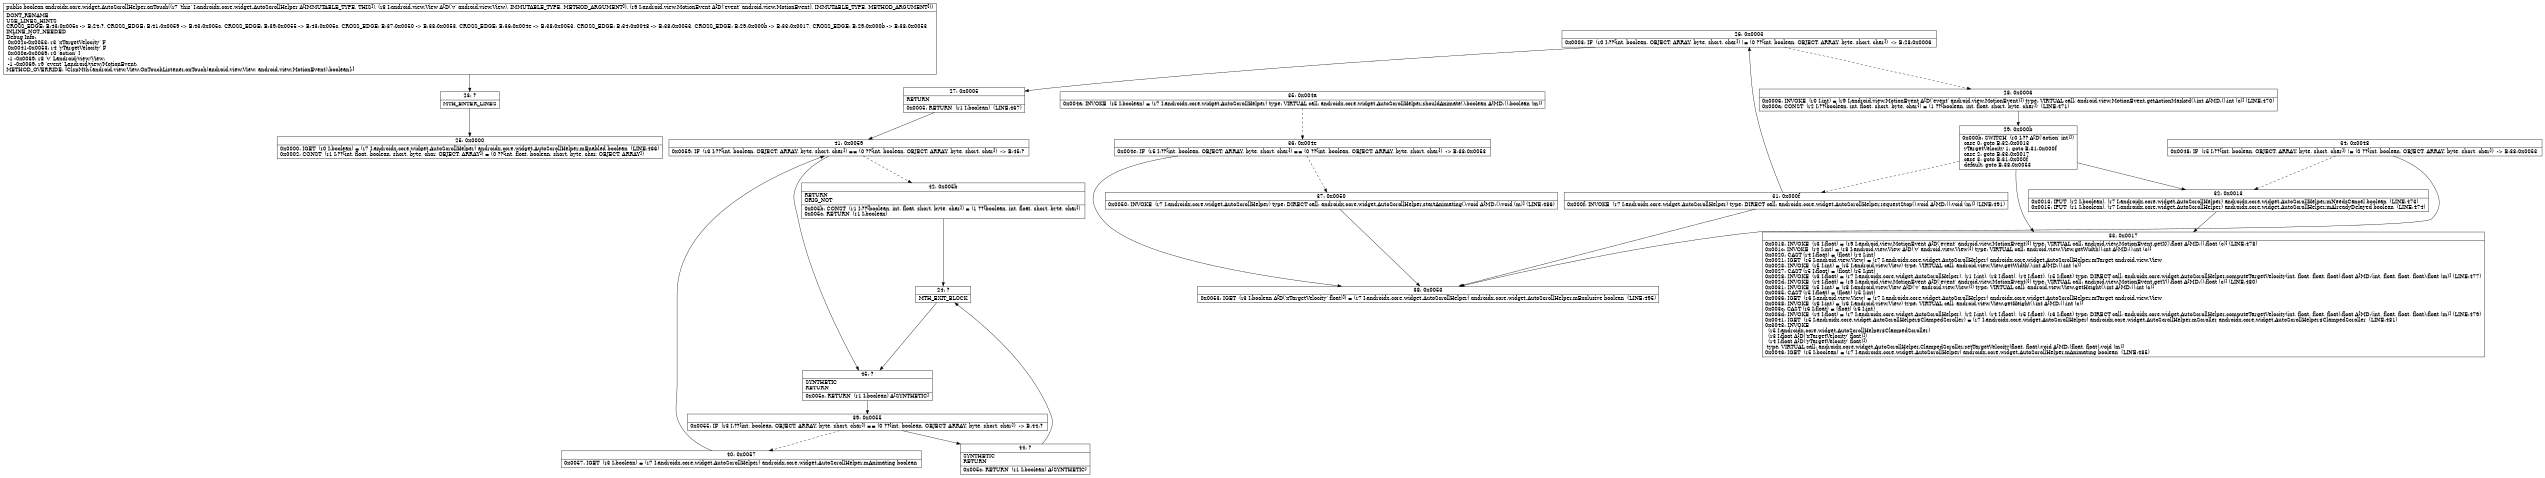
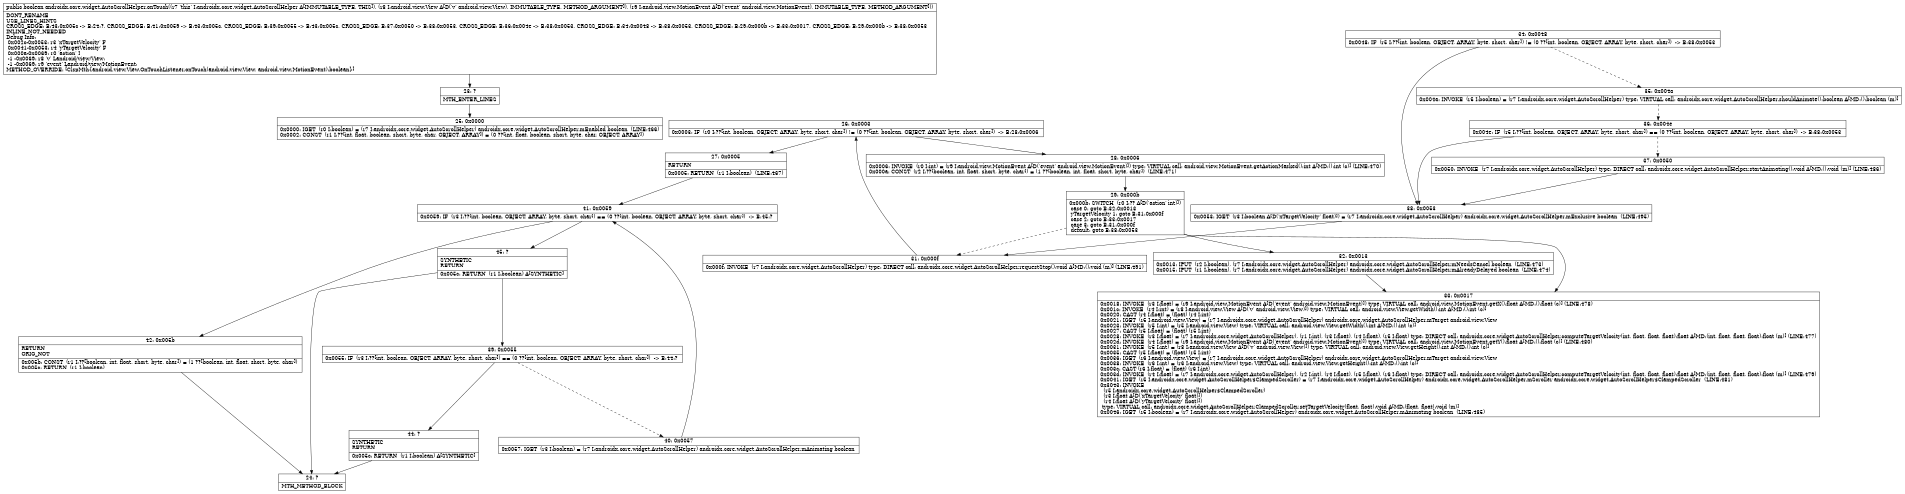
(1876, 68) -> (979, 145)
(886, 169) -> (374, 266)
(2297, 172) -> (1594, 67)
(1609, 247) -> (1175, 238)
(943, 298) -> (312, 486)
(909, 335) -> (312, 321)
